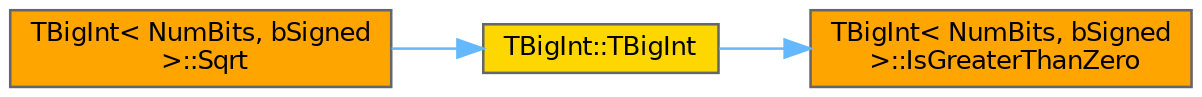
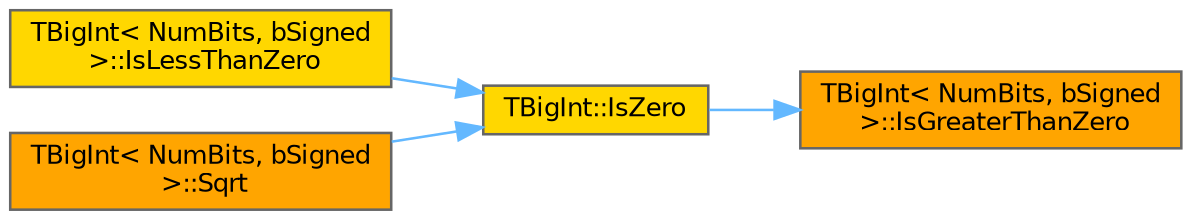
none -> (201, 49)
(601, 49) -> (596, 110)
